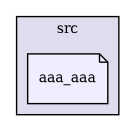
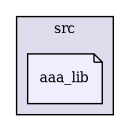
(68, 79) -> (65, 79)
